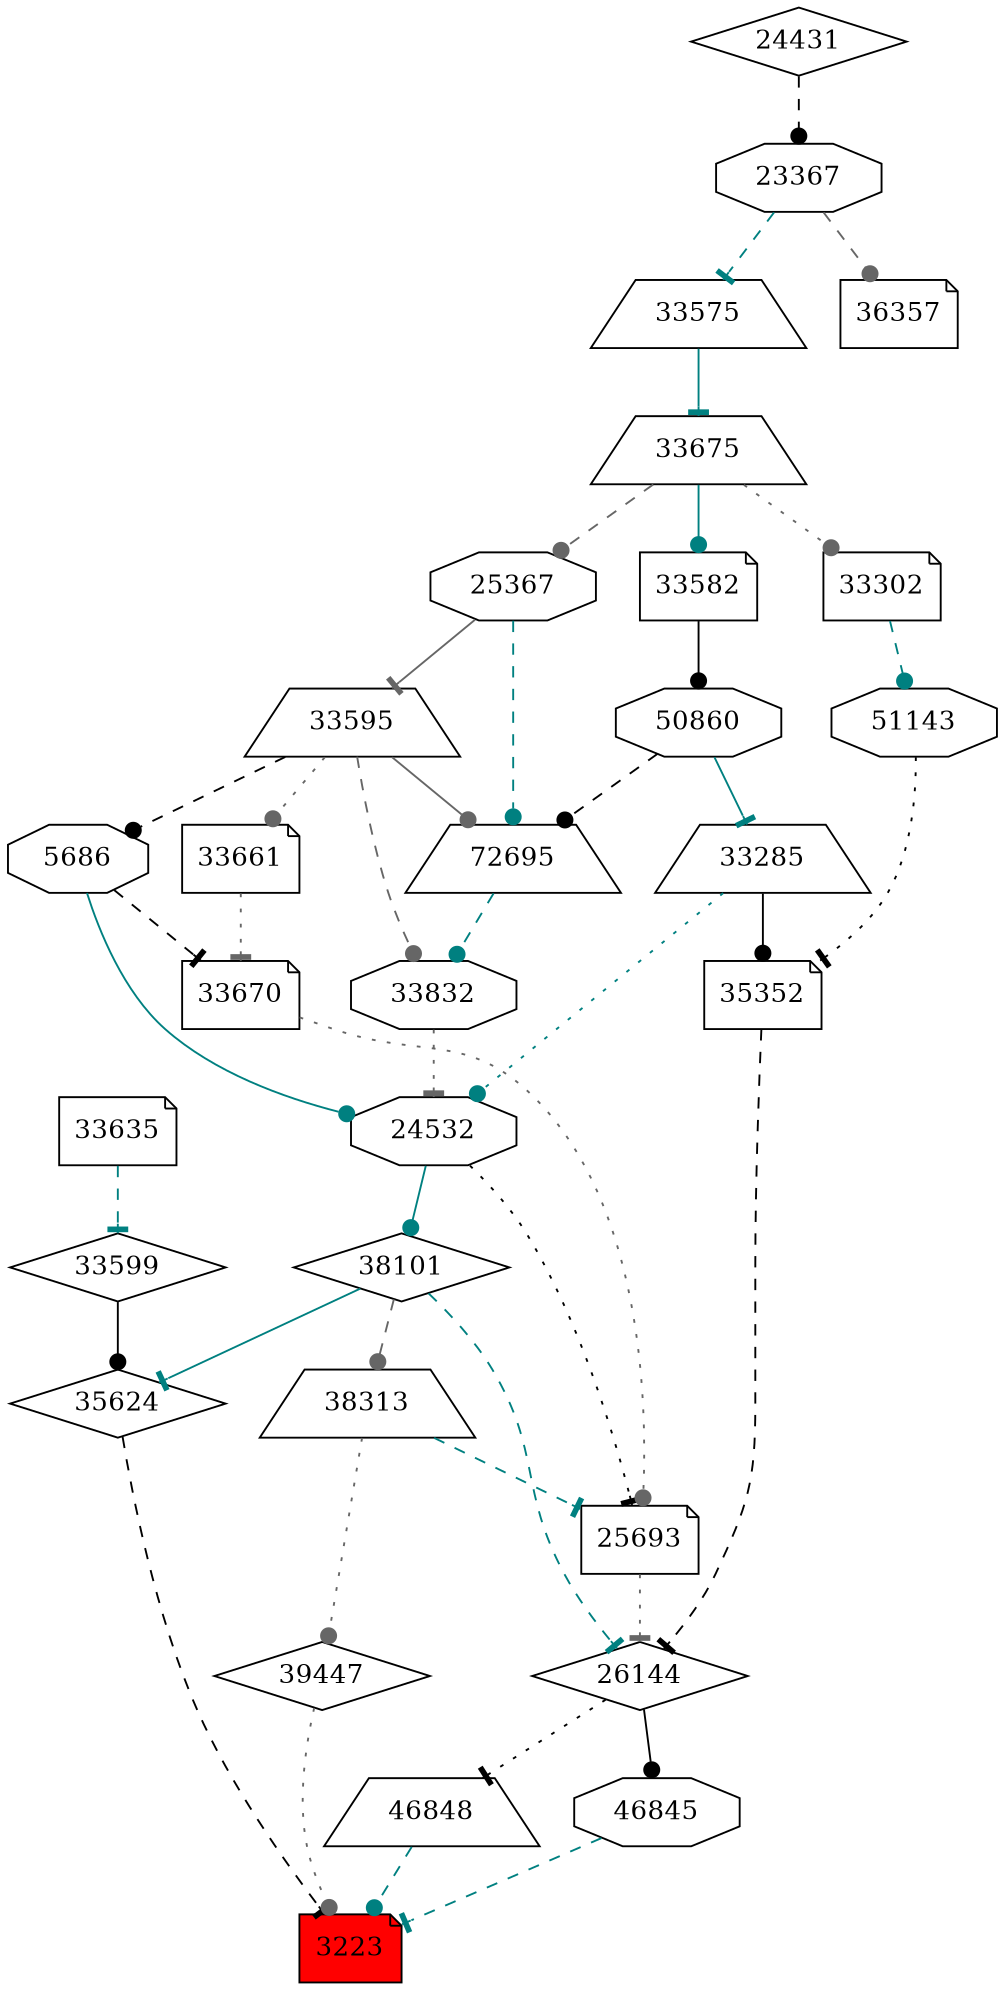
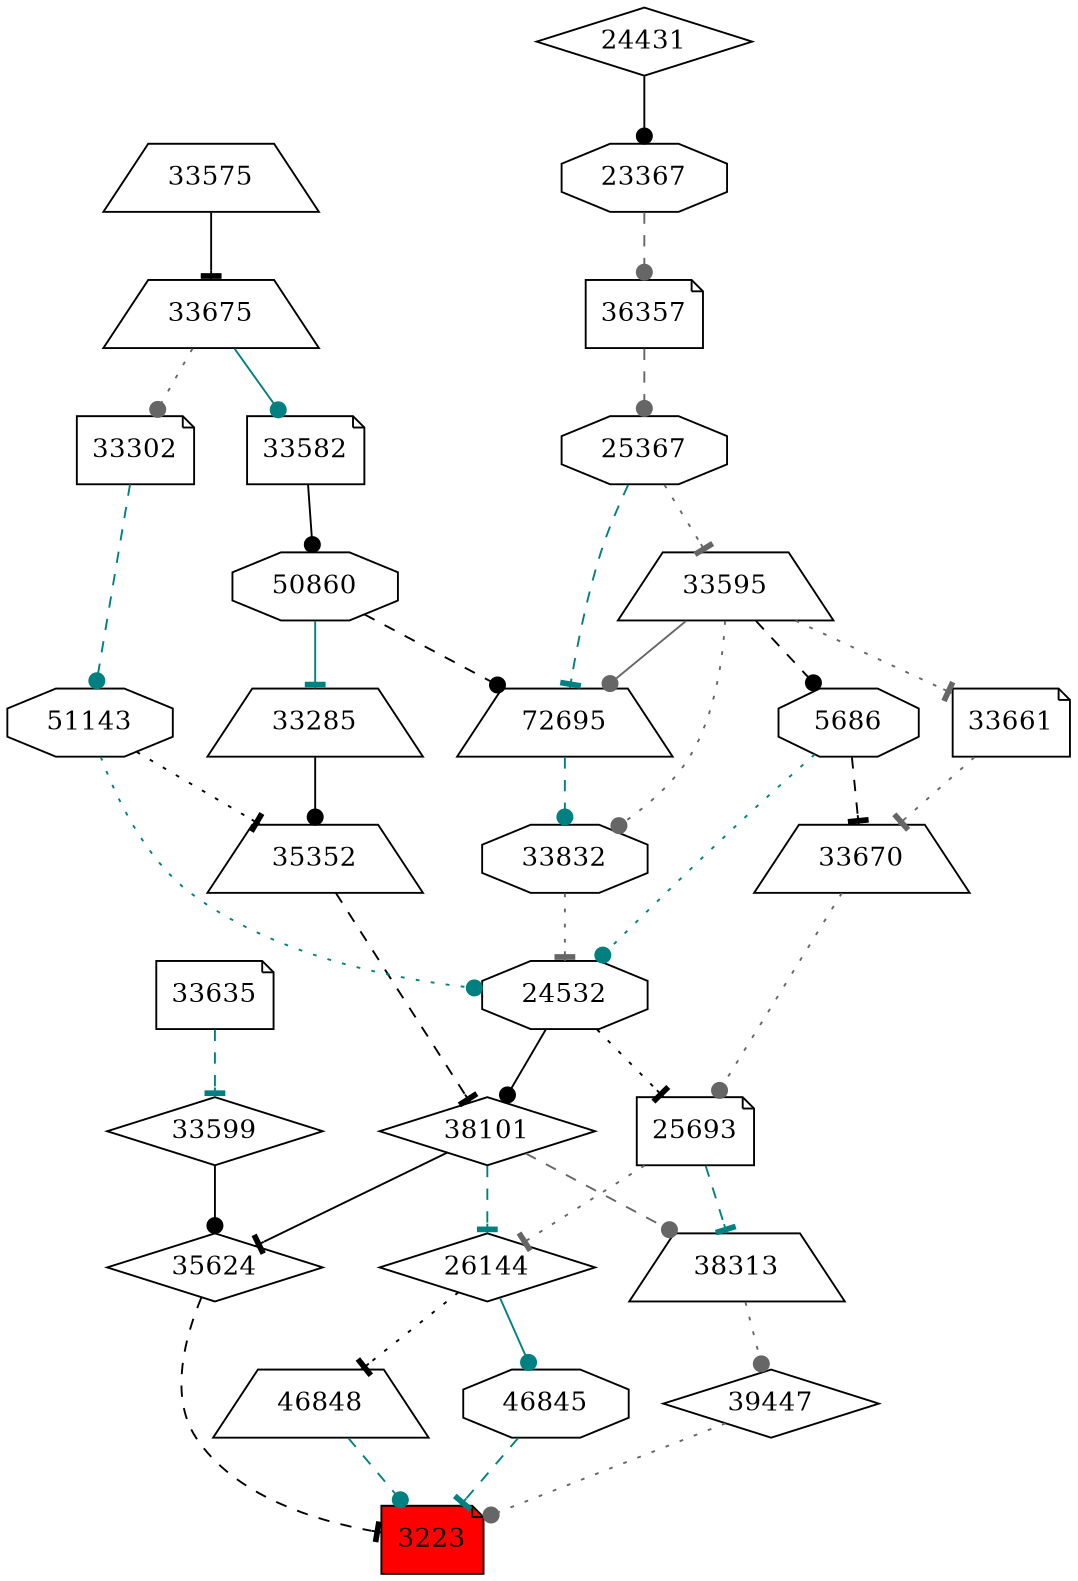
(799, 102) -> (644, 102)
(752, 242) -> none
(699, 378) -> (211, 241)
(610, 515) -> (644, 375)
(437, 651) -> (683, 514)
(513, 715) -> (593, 579)
(302, 785) -> (869, 655)
(377, 854) -> (701, 734)
(604, 991) -> (246, 927)
(241, 995) -> (862, 859)
(763, 995) -> (315, 859)
(179, 1040) -> (710, 850)
(419, 1193) -> (529, 1059)
(264, 1333) -> (356, 1197)
(755, 1346) -> (400, 994)
(503, 1471) -> (715, 1195)
(647, 1736) -> (513, 1327)
